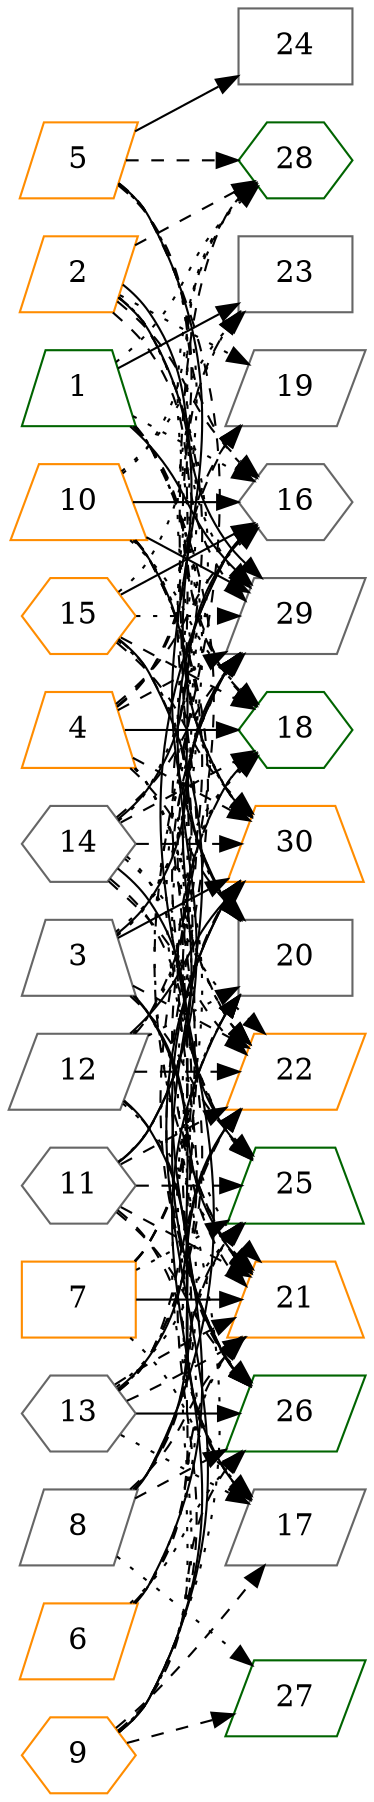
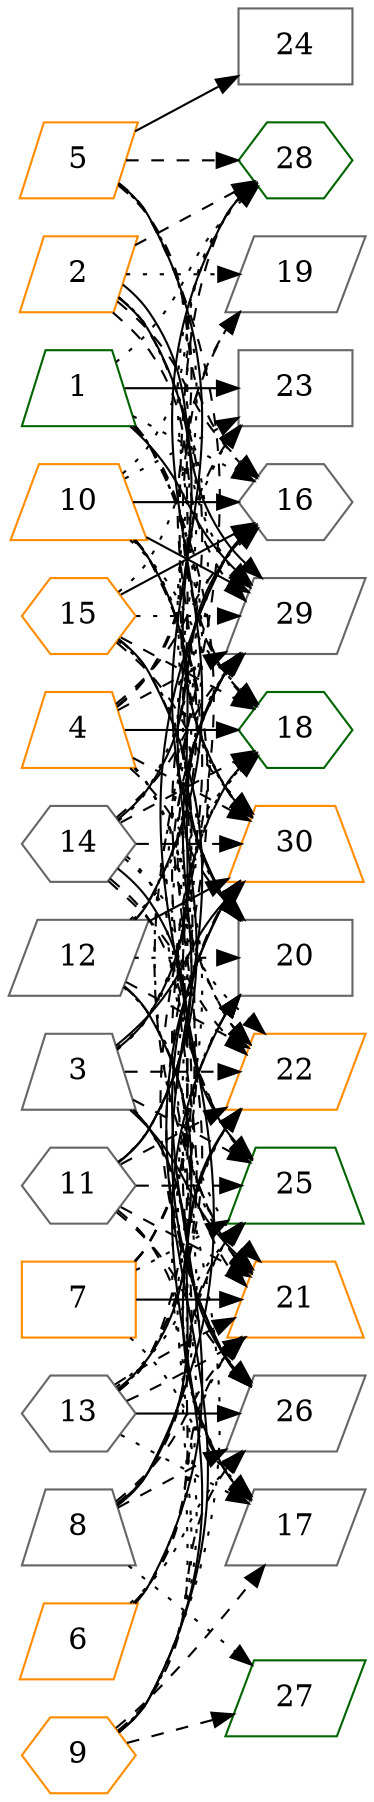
none -> (187, 559)
(295, 1414) -> (295, 1414)
(190, 1435) -> (190, 1435)
(79, 1527) -> (79, 1527)
